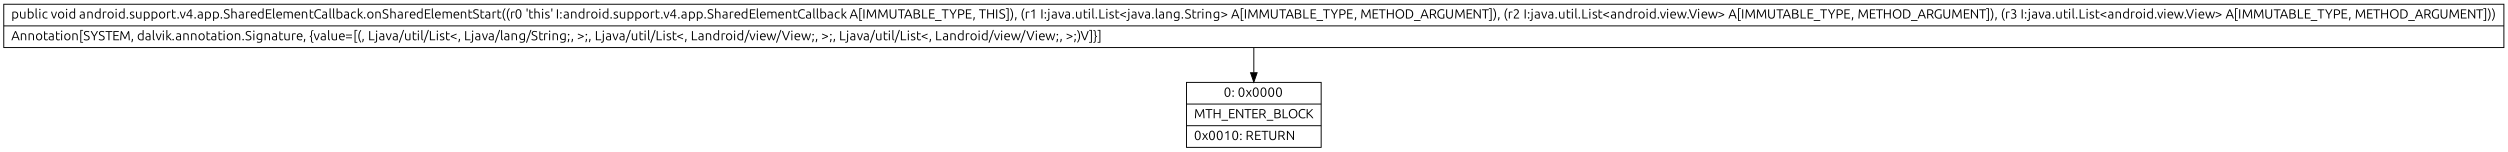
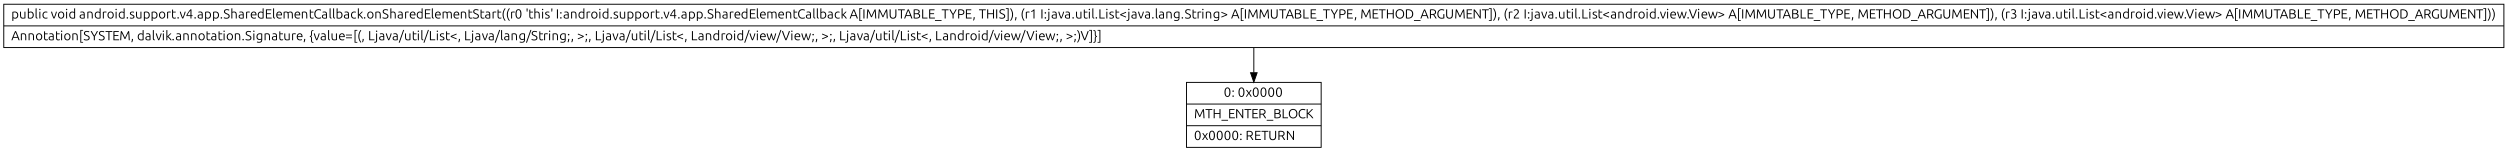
(1249, 136) -> (1249, 136)
